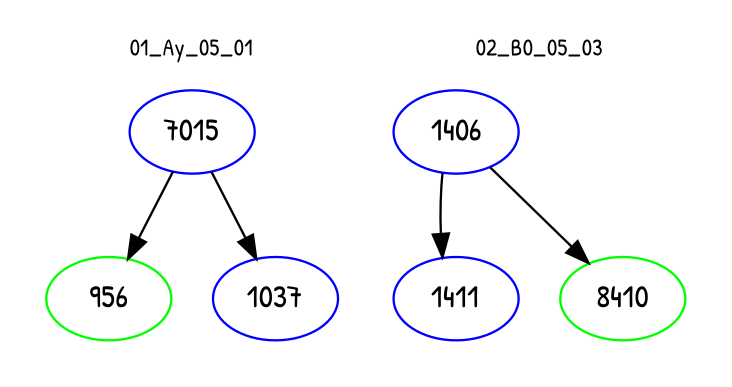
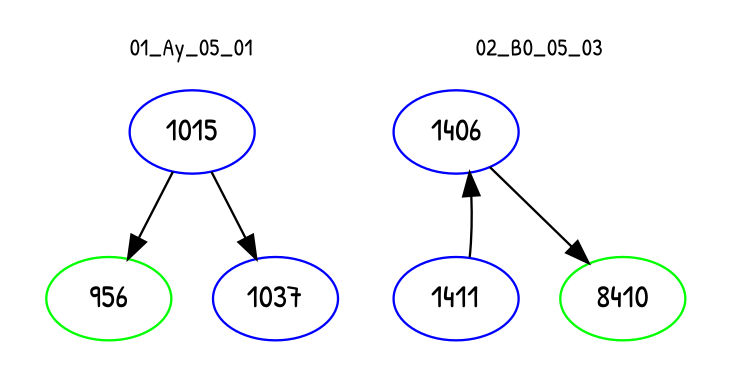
(192, 132) -> (192, 132)
(441, 203) -> (472, 227)
